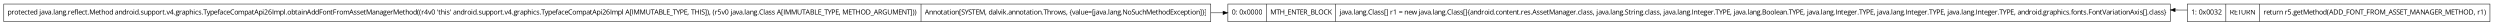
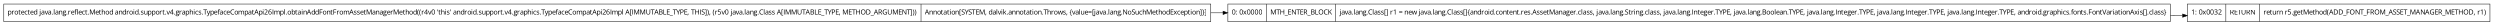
(2181, 10) -> (2176, 16)
